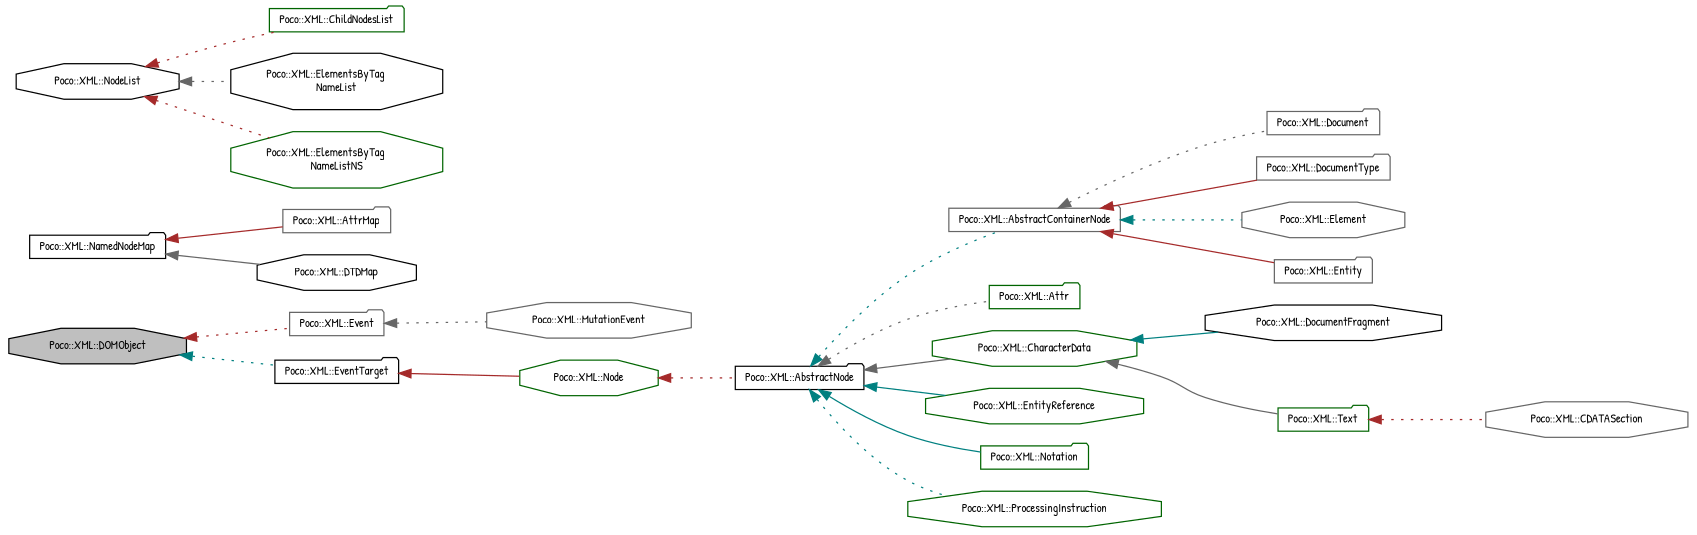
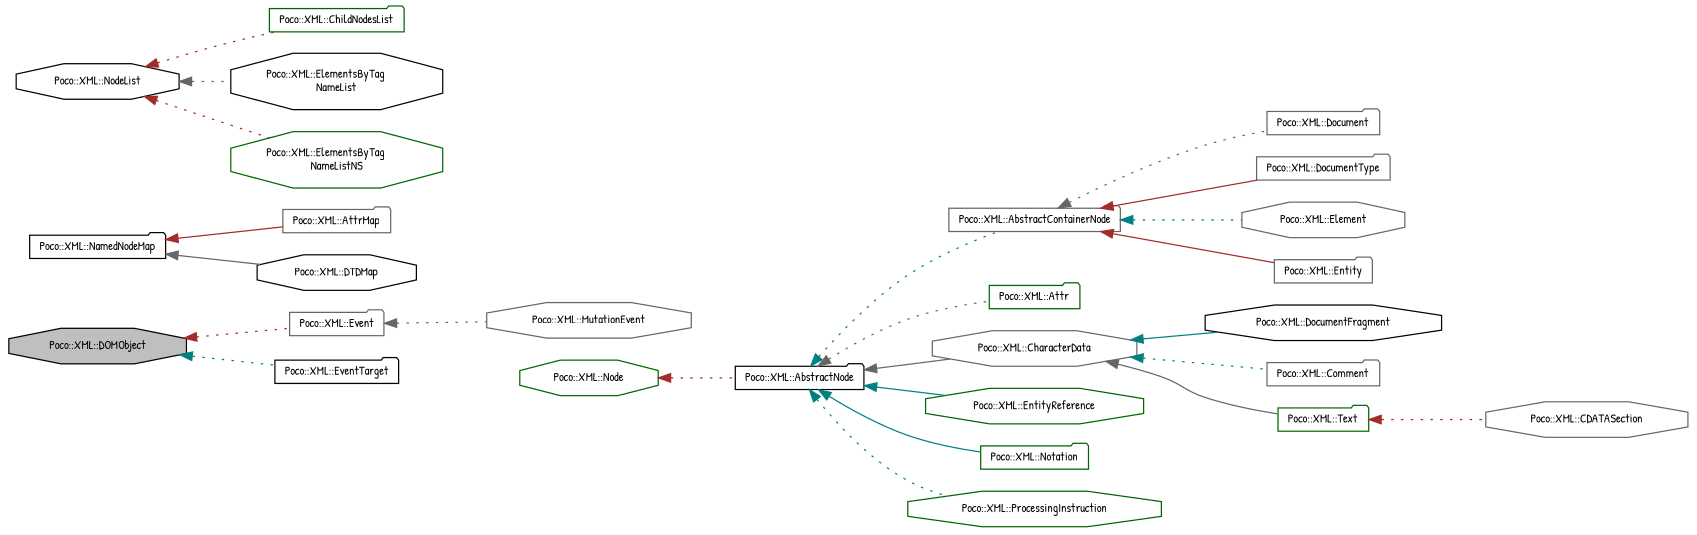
(1035, 349) -> (1035, 349)
none -> (1323, 374)
(465, 375) -> none
